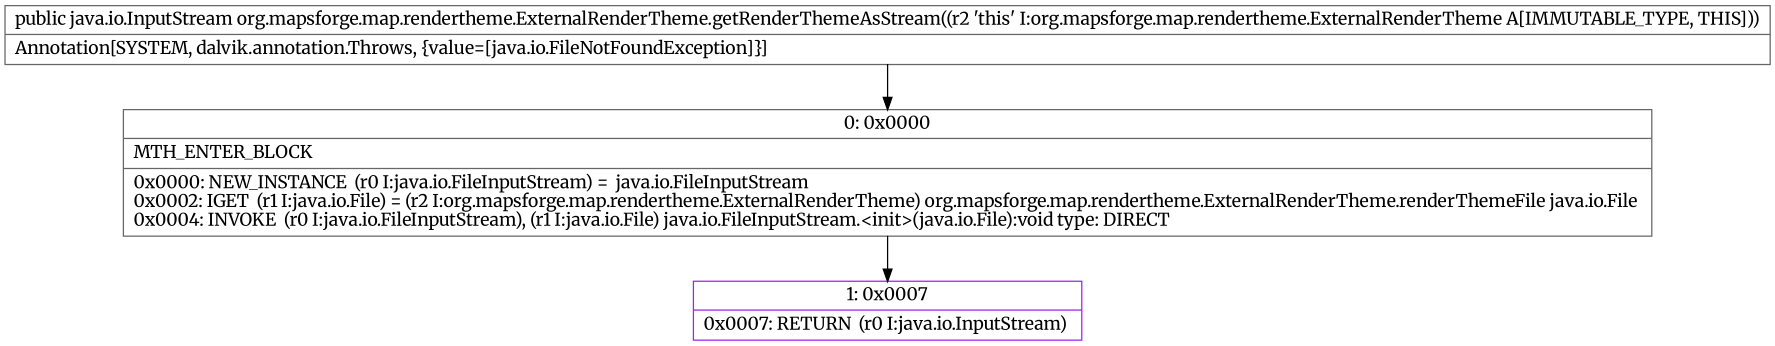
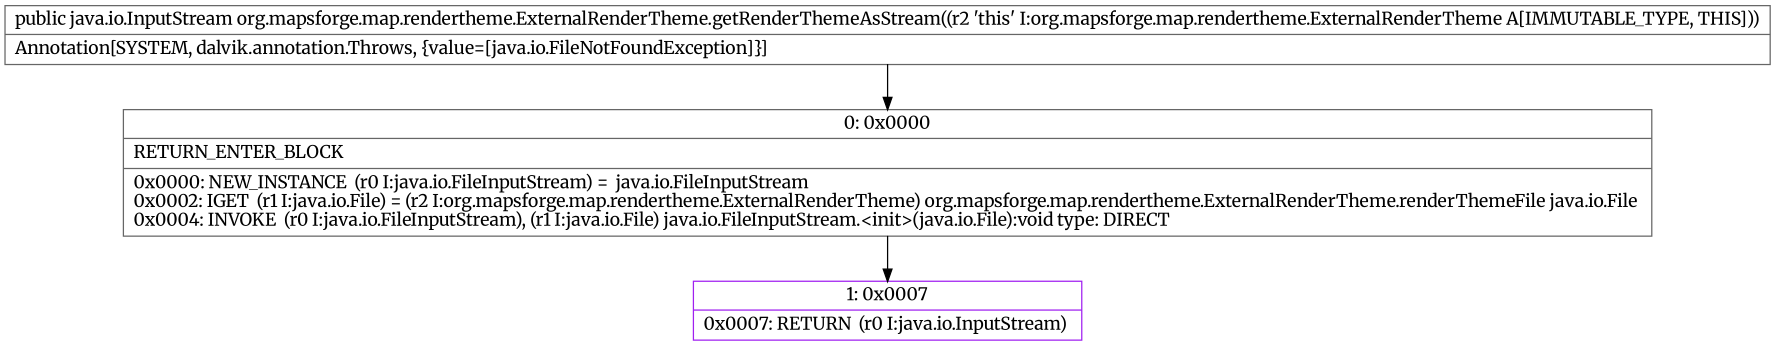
(223, 153) -> (239, 153)
